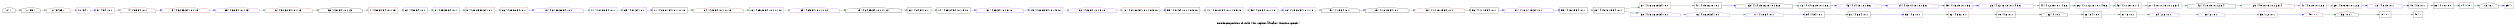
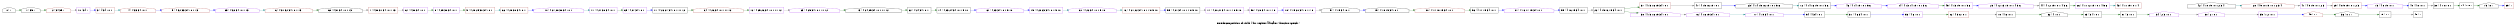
(2164, 6) -> none
